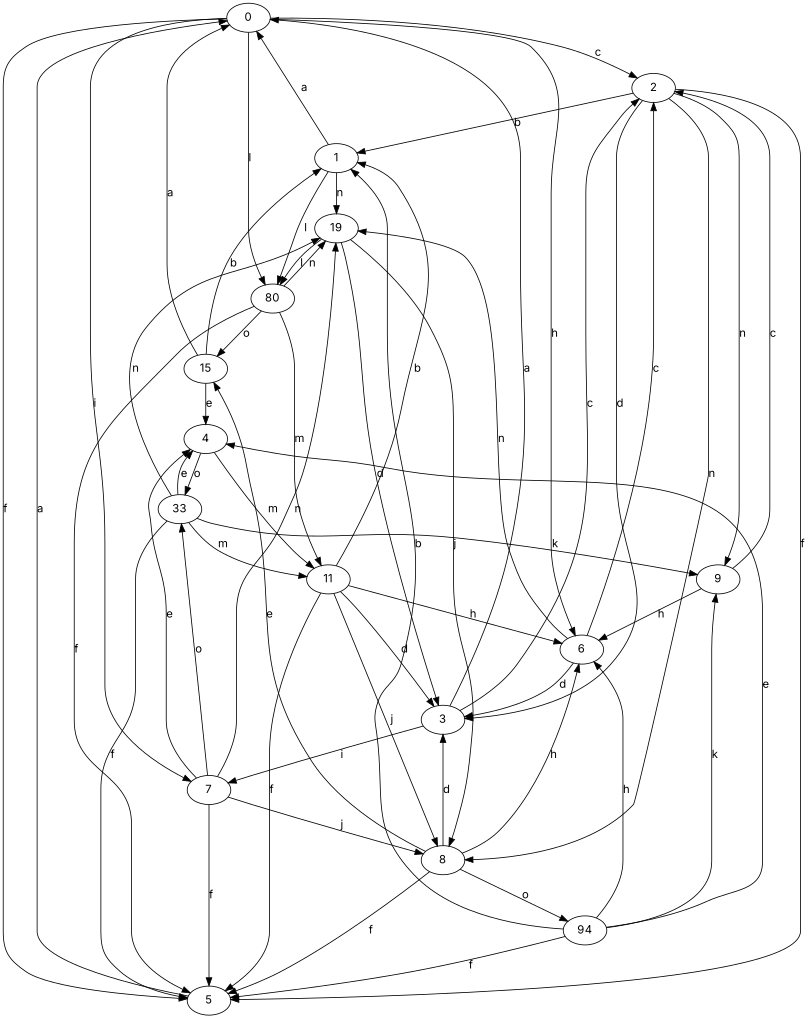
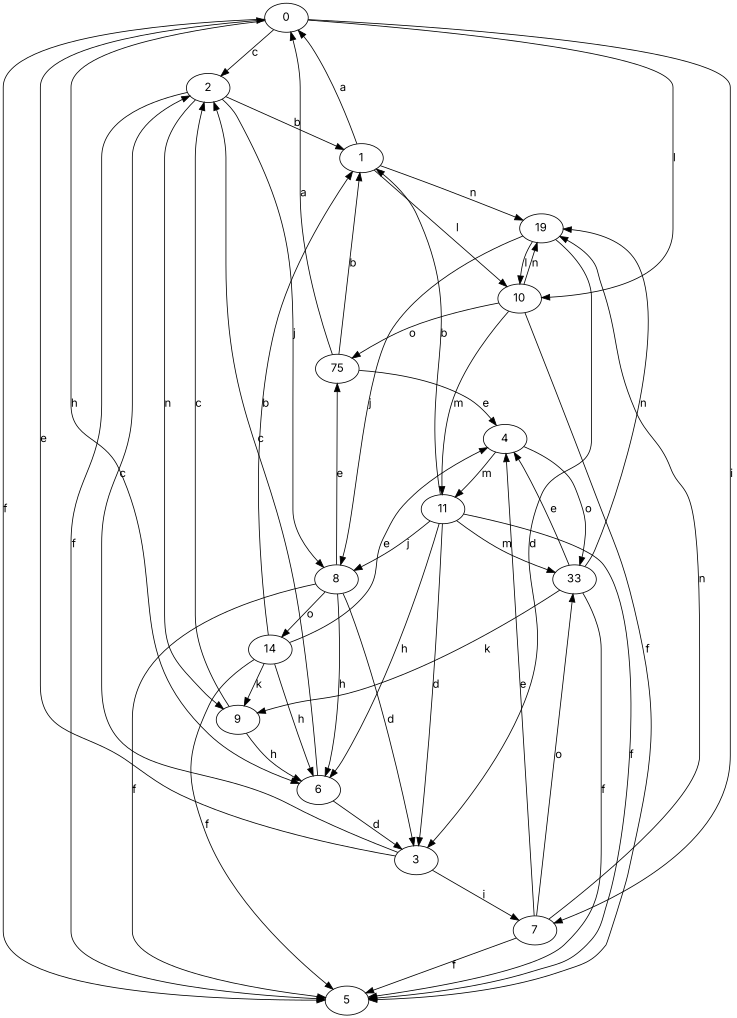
(273, 299) -> (520, 299)
(206, 369) -> (337, 369)
(527, 369) -> (44, 439)
(496, 403) -> none
(617, 459) -> none
(712, 474) -> (295, 334)
(37, 494) -> none
(238, 560) -> (500, 549)
(321, 825) -> none
(585, 930) -> (270, 650)
